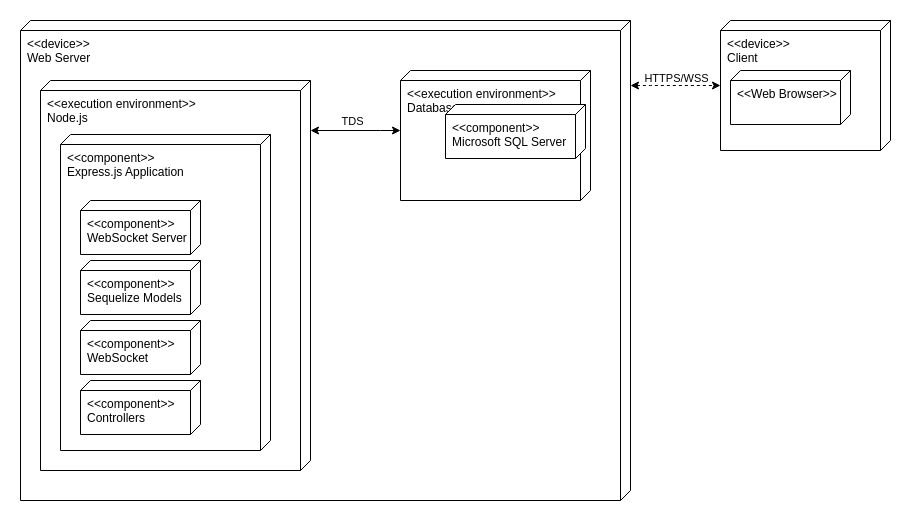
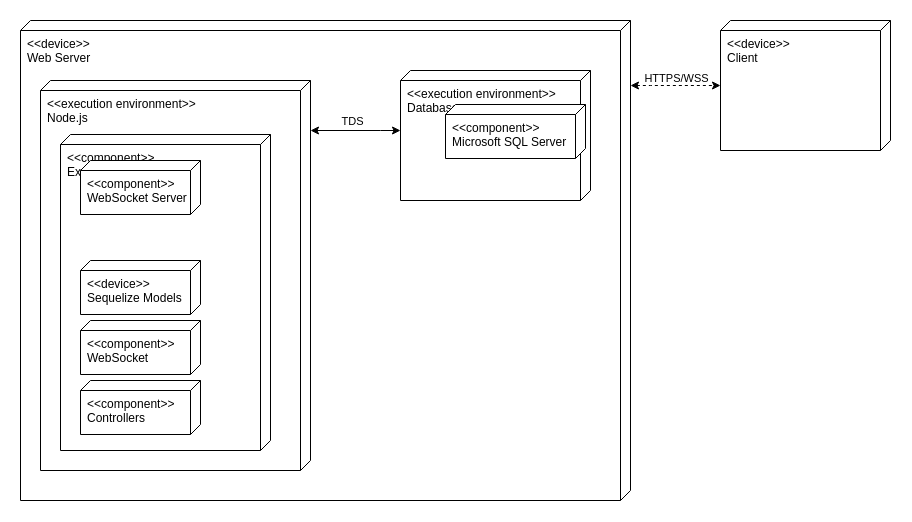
(791, 98) -> none
(134, 166) -> (128, 166)
(141, 228) -> (141, 188)
(135, 292) -> (135, 292)
